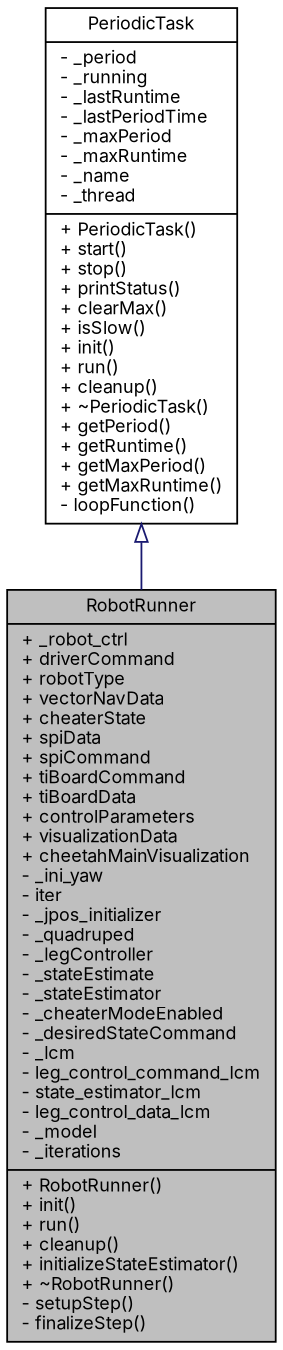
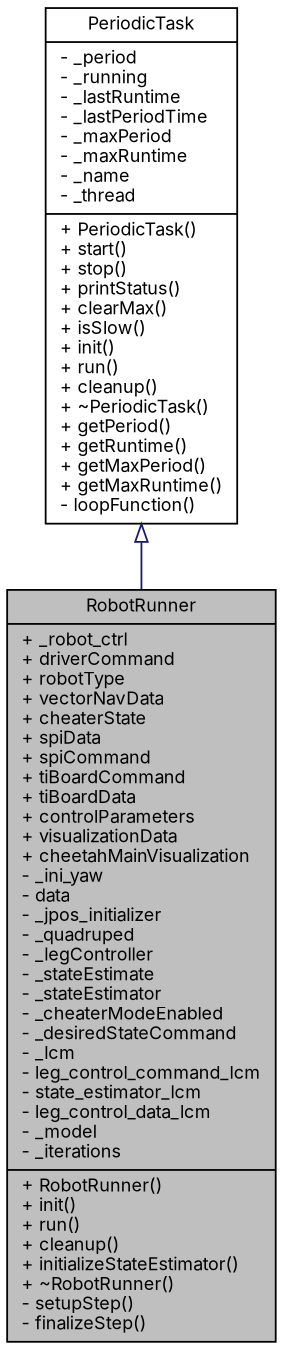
(42, 896) -> (47, 896)
